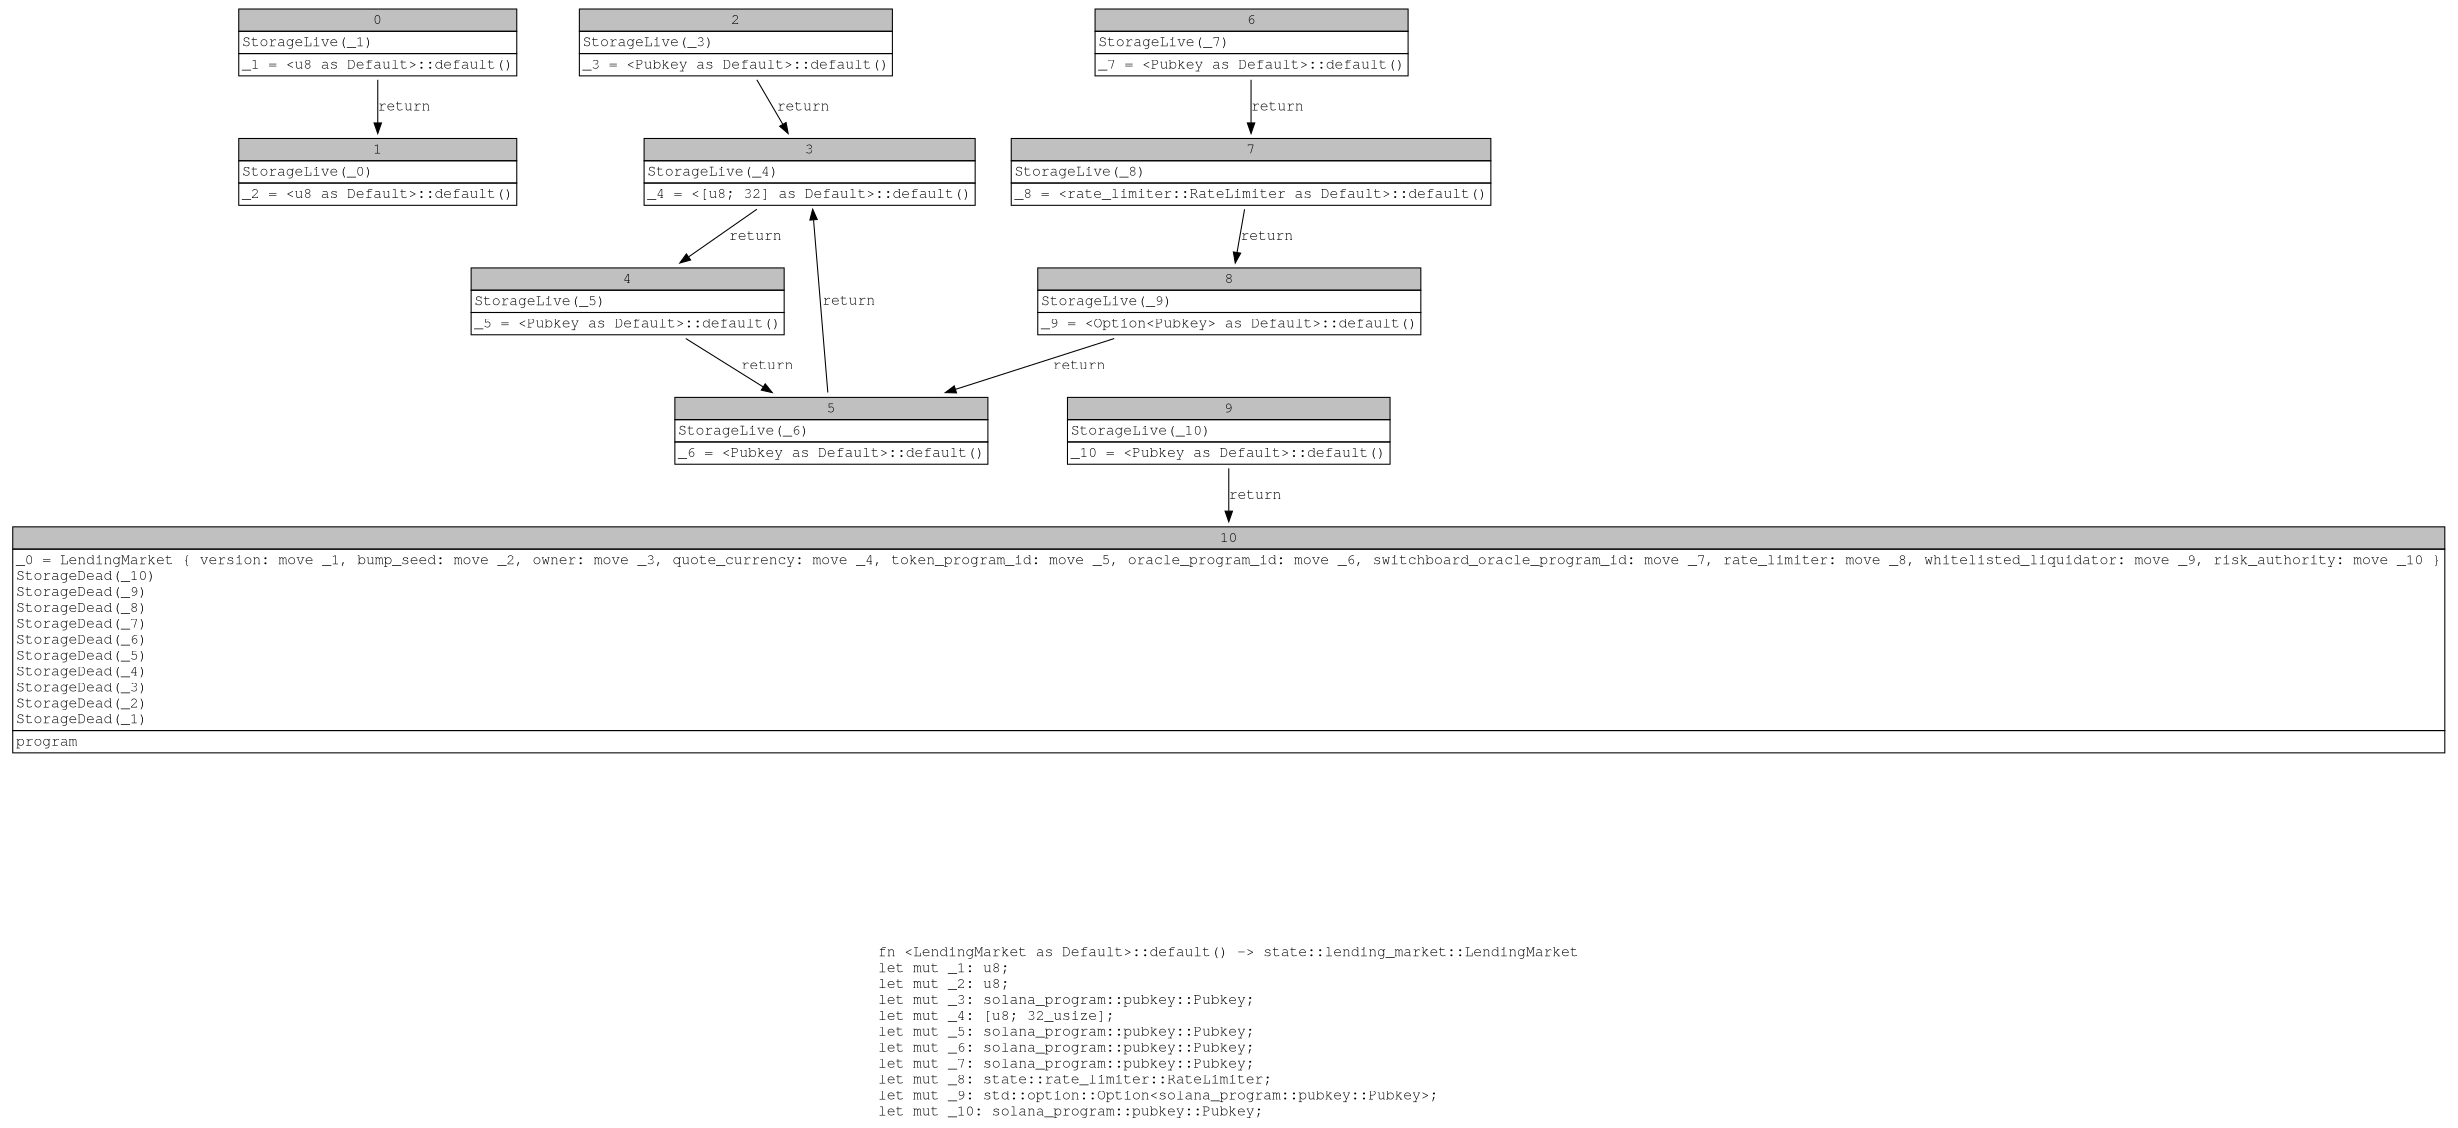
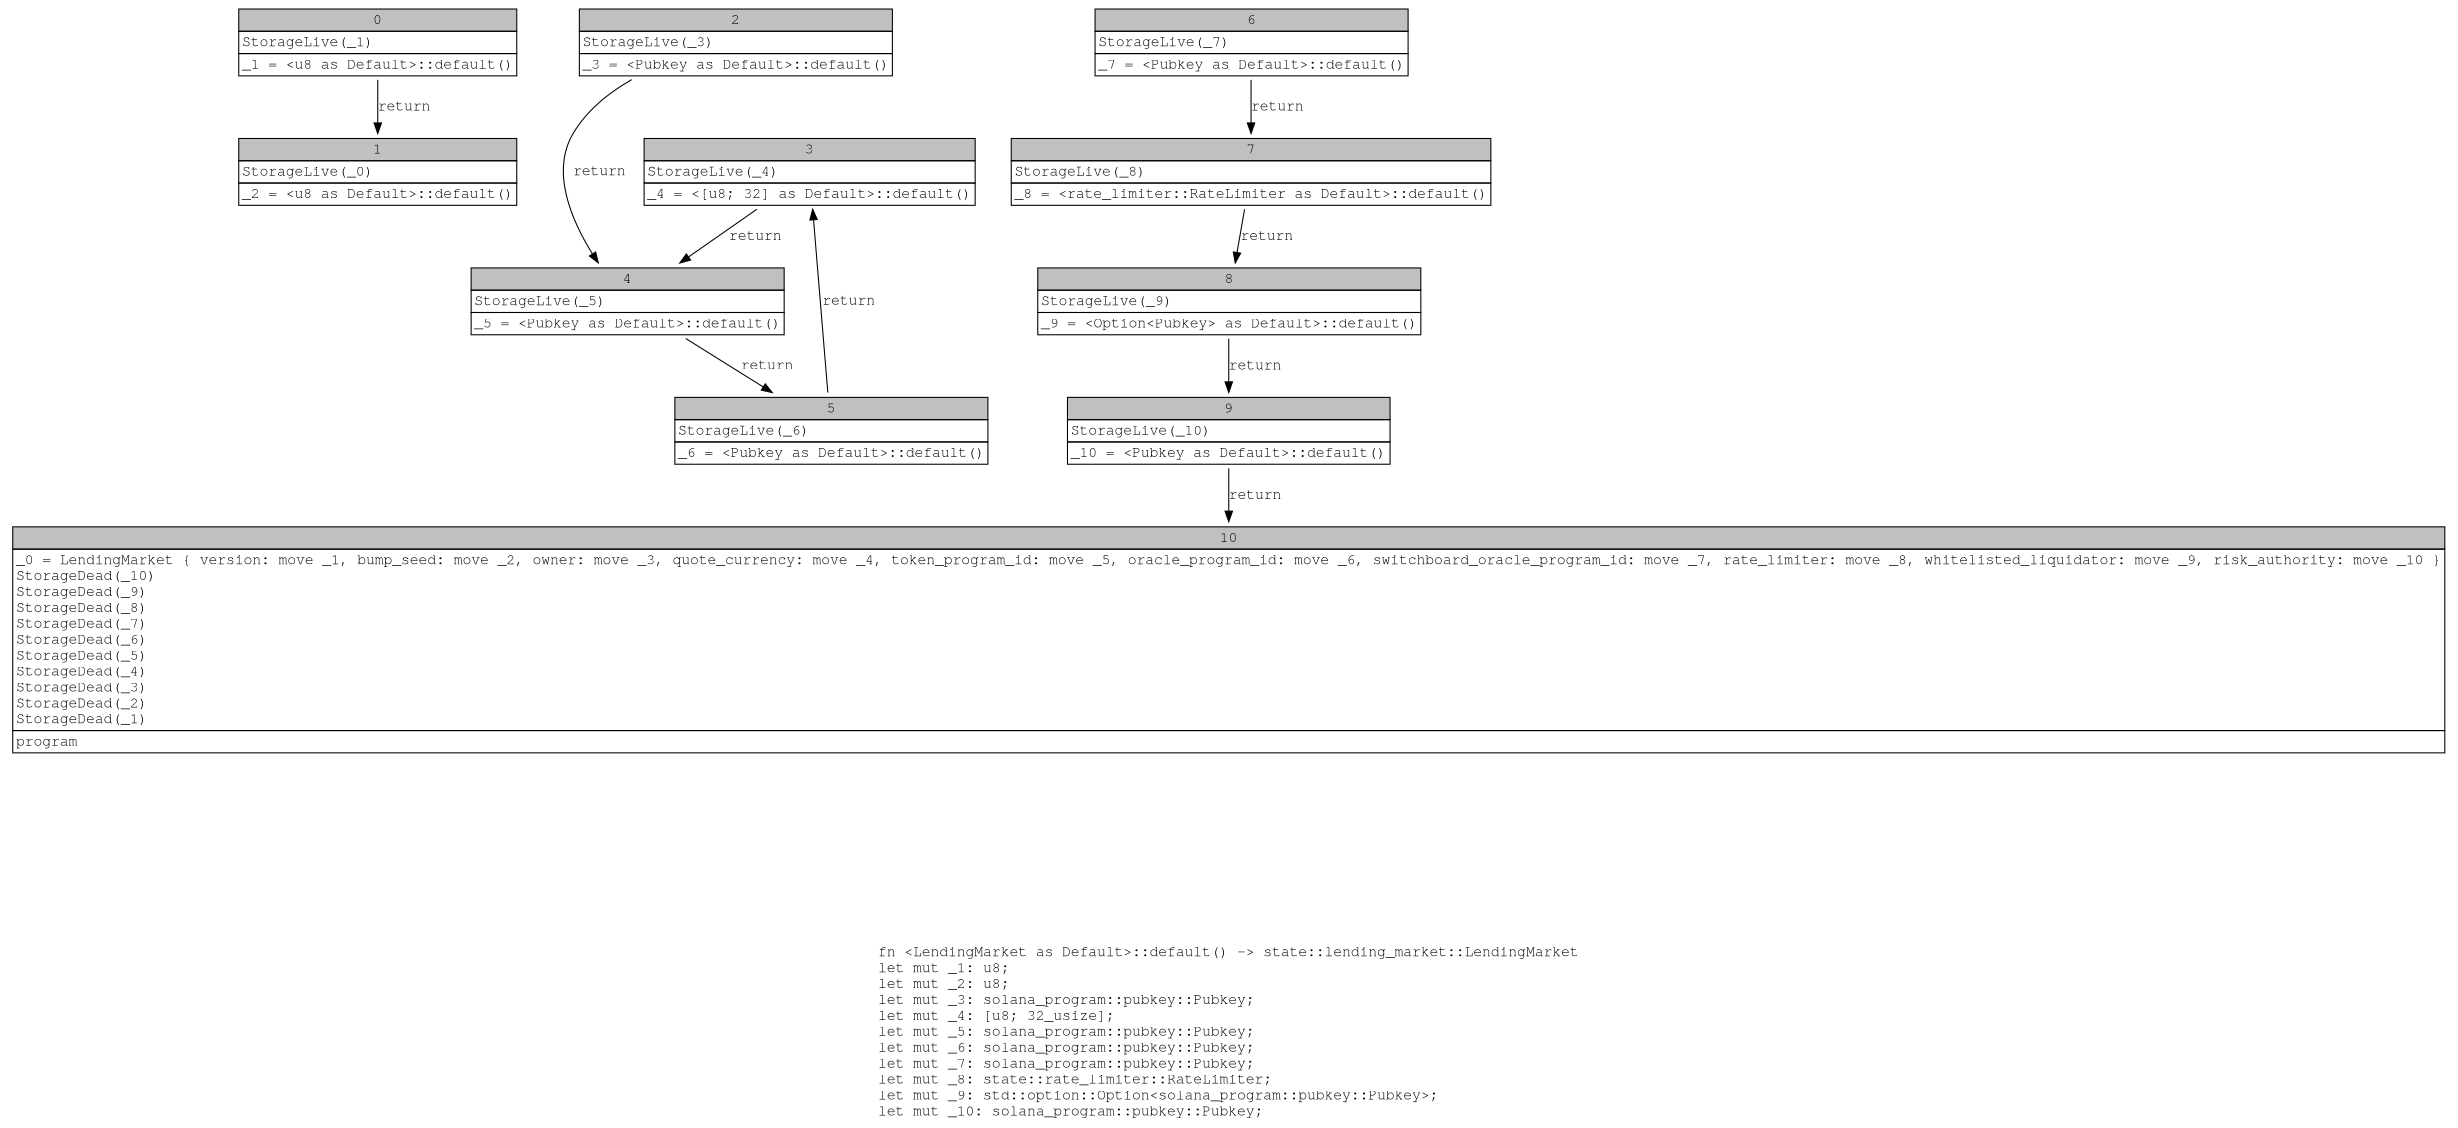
(770, 102) -> (565, 156)
(1035, 364) -> (1229, 360)
